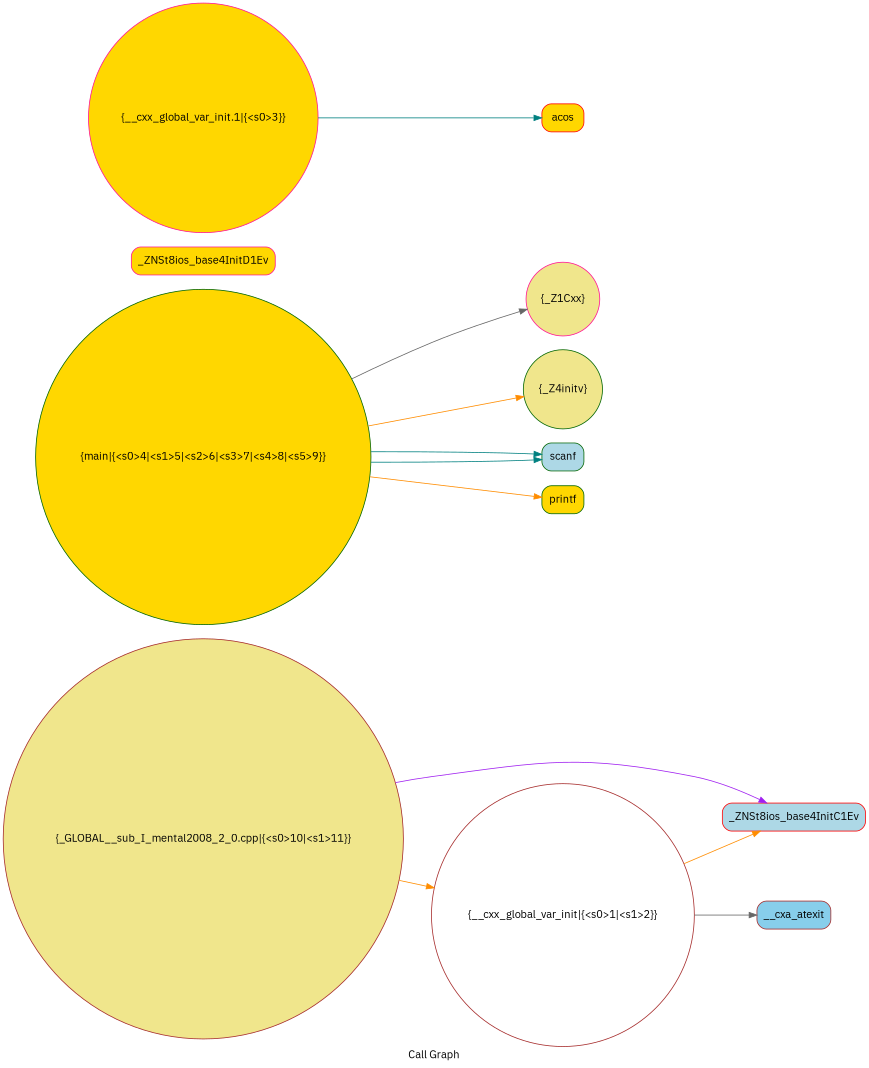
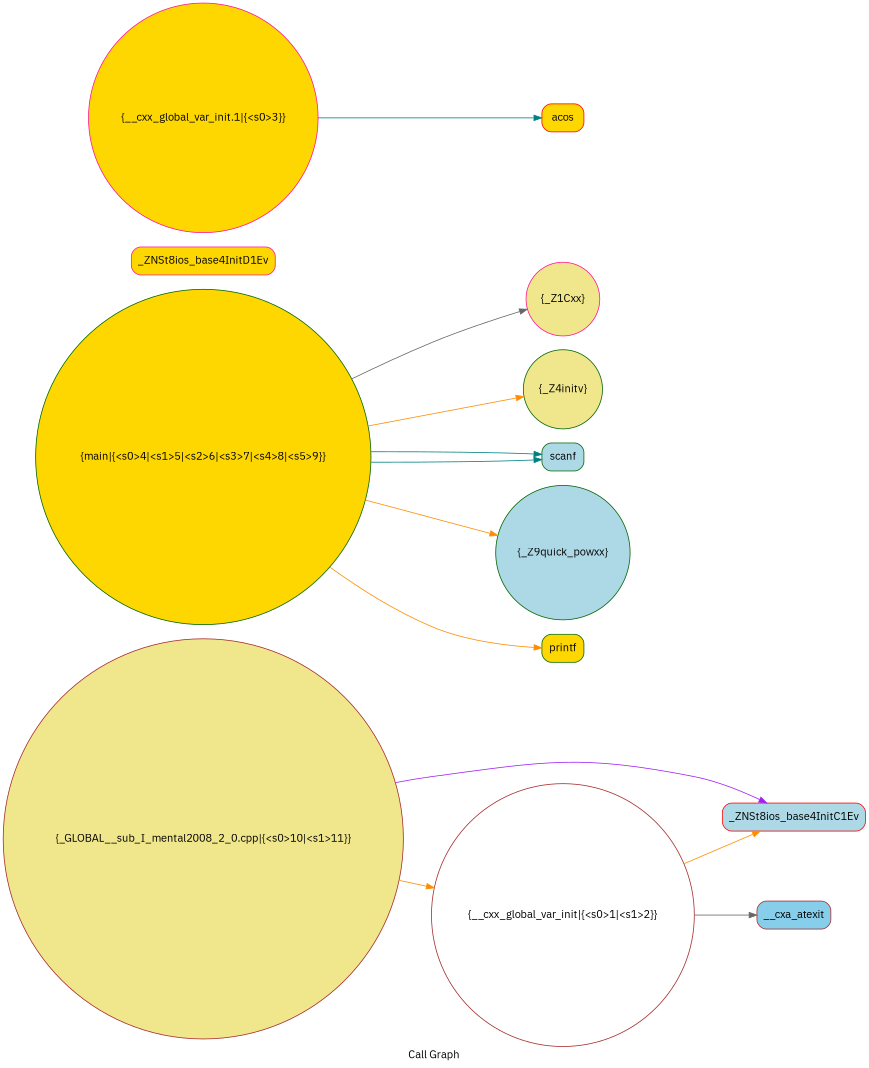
none -> (563, 553)
